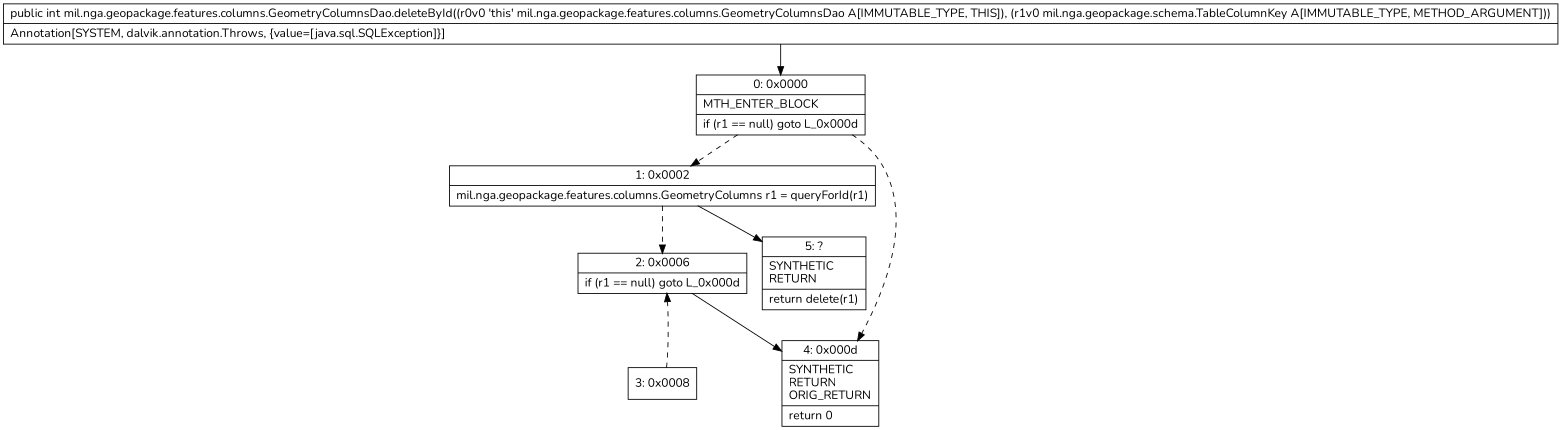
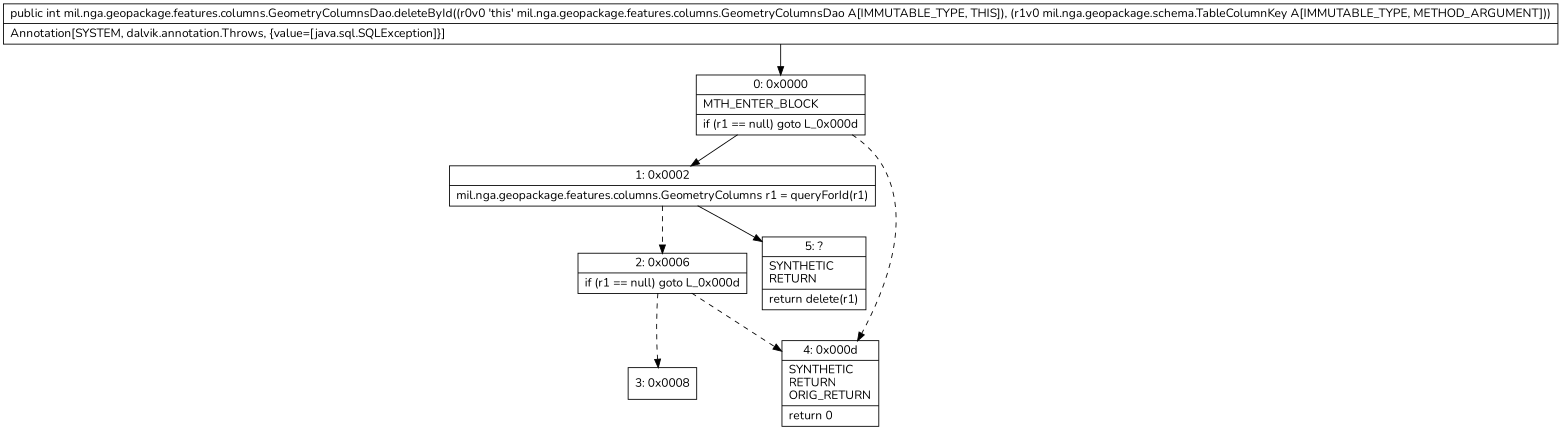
(718, 148) -> (718, 148)
(733, 320) -> (733, 320)
(668, 335) -> (657, 326)
